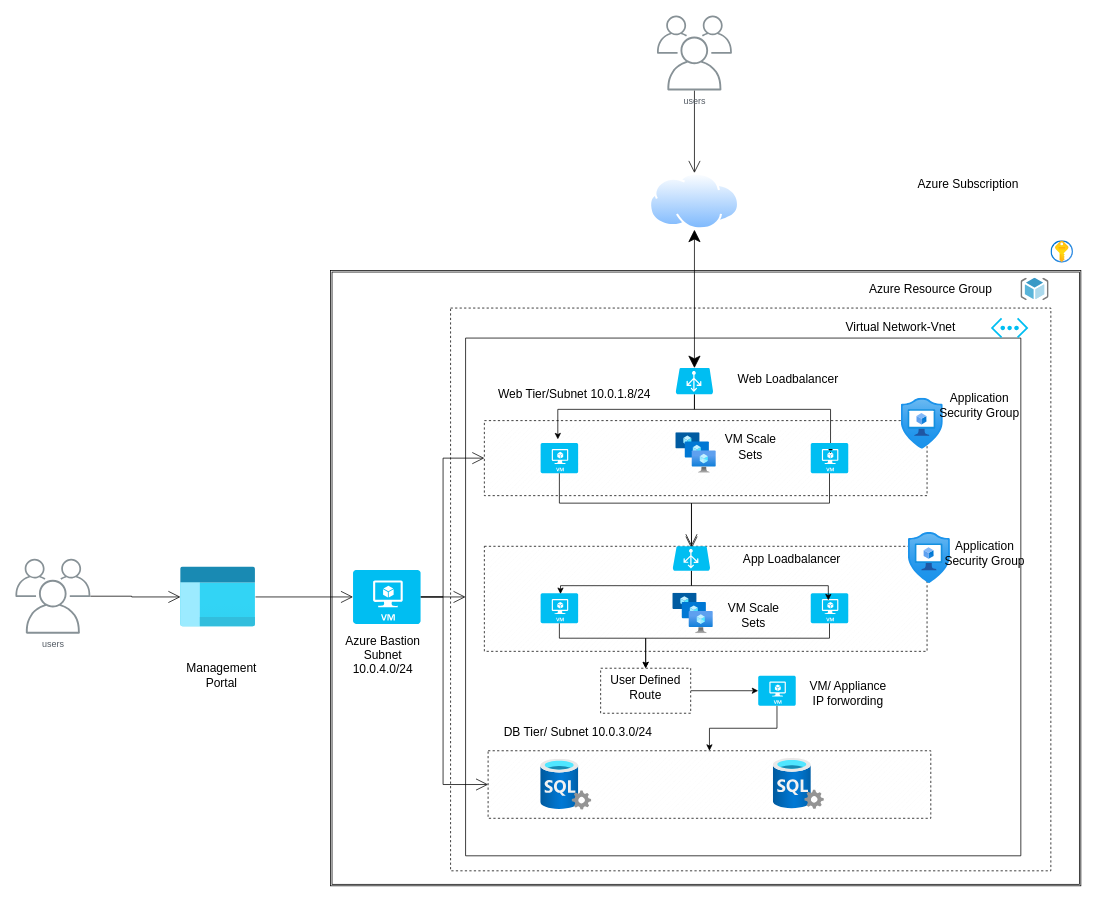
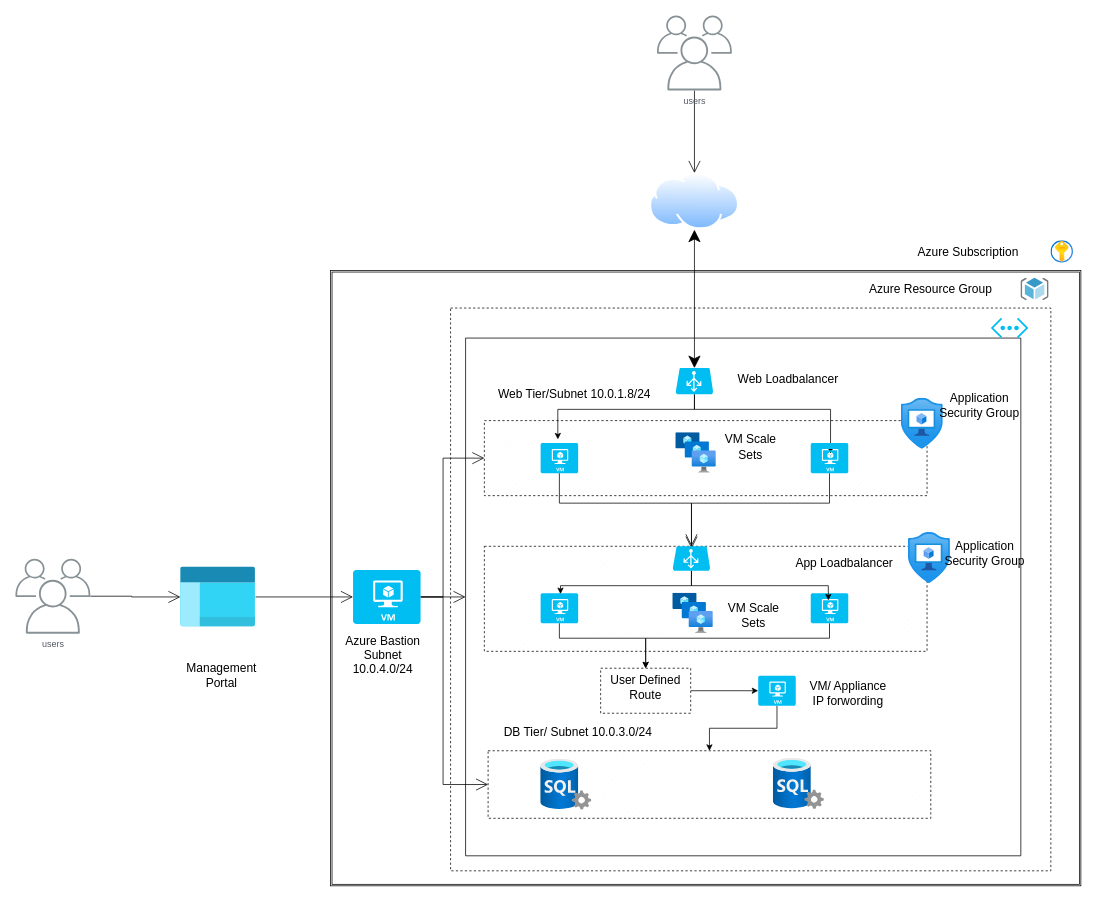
(968, 184) -> (968, 252)
(900, 327) -> none
(792, 558) -> (844, 562)
